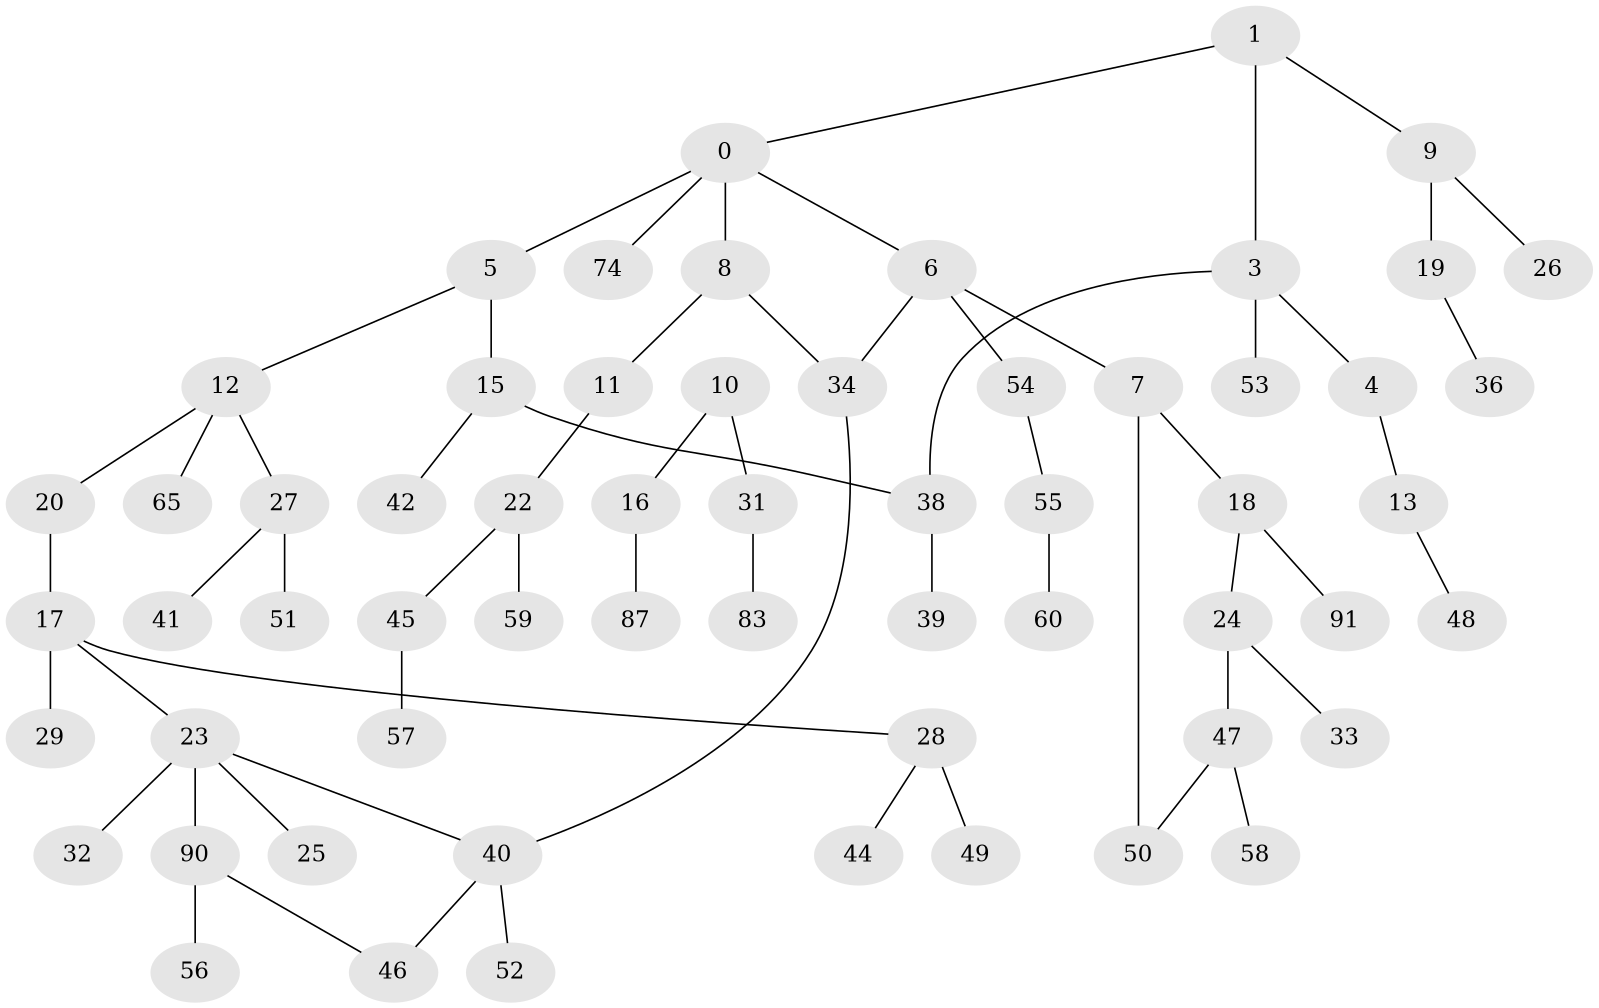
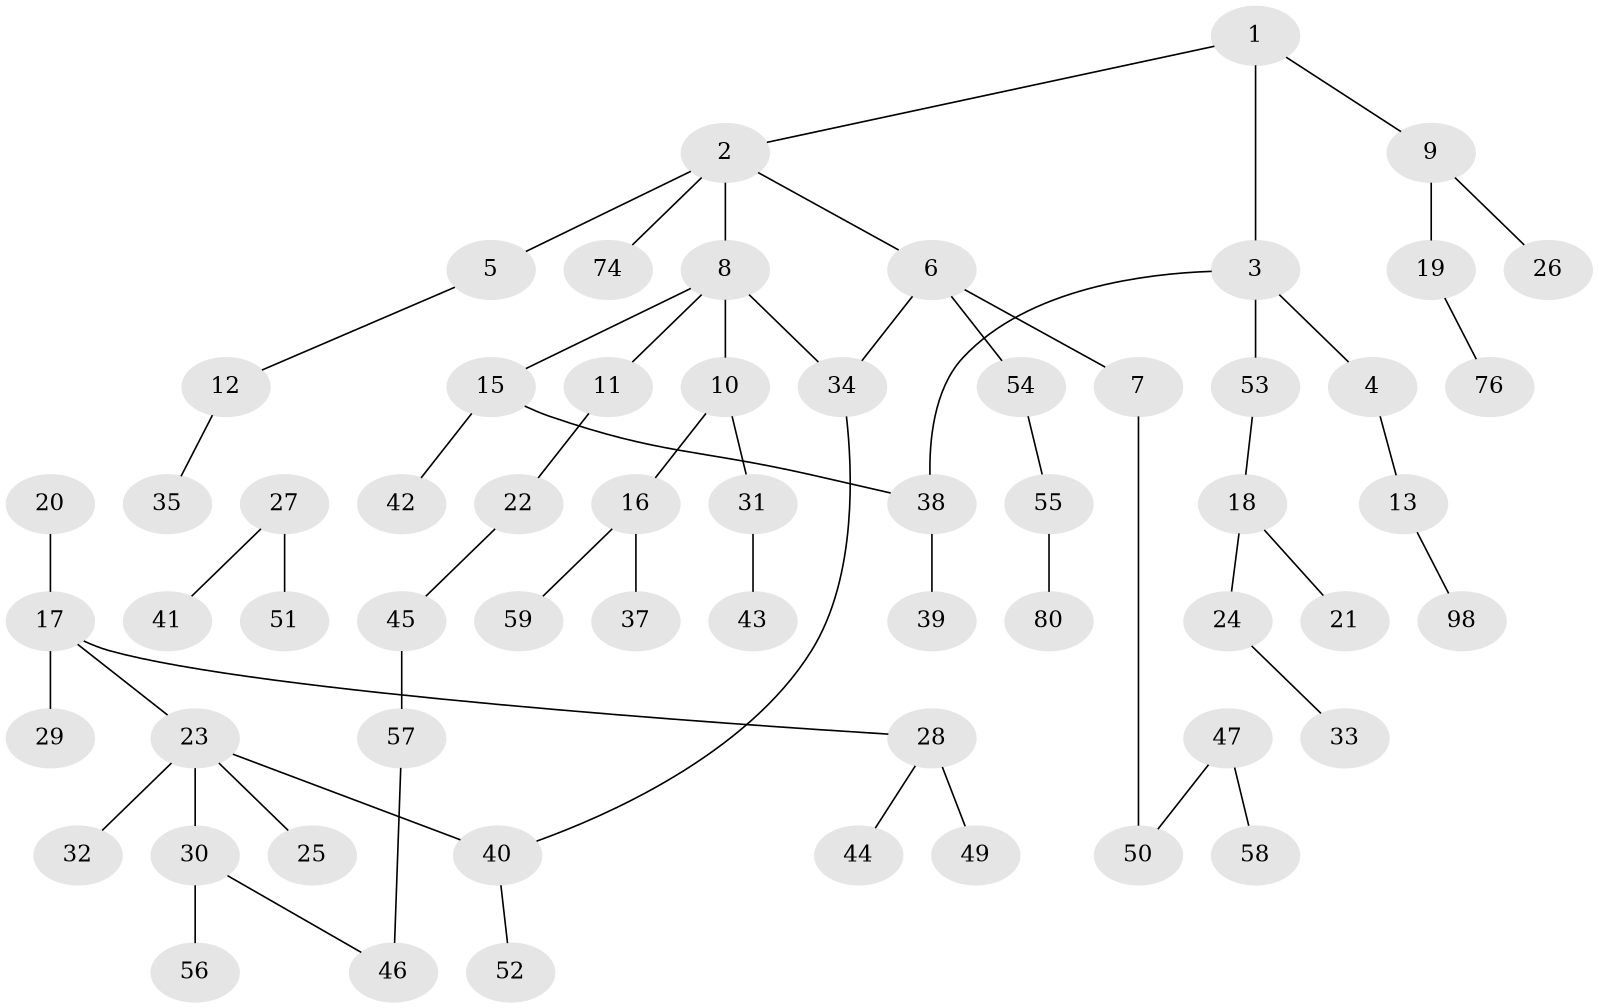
(725, 153) -> (725, 153)
(491, 329) -> (608, 328)
none -> (725, 329)
(1490, 387) -> (1490, 387)
(138, 446) -> none
(255, 446) -> none
(1191, 446) -> (1249, 446)
(168, 504) -> (168, 504)
(519, 563) -> (578, 563)
(636, 621) -> (636, 621)
(753, 621) -> (753, 621)
(1049, 621) -> (1049, 621)
(1345, 621) -> (1345, 621)
(1462, 621) -> (1462, 621)
(1228, 680) -> none
(195, 855) -> (195, 855)
(446, 914) -> (398, 855)
